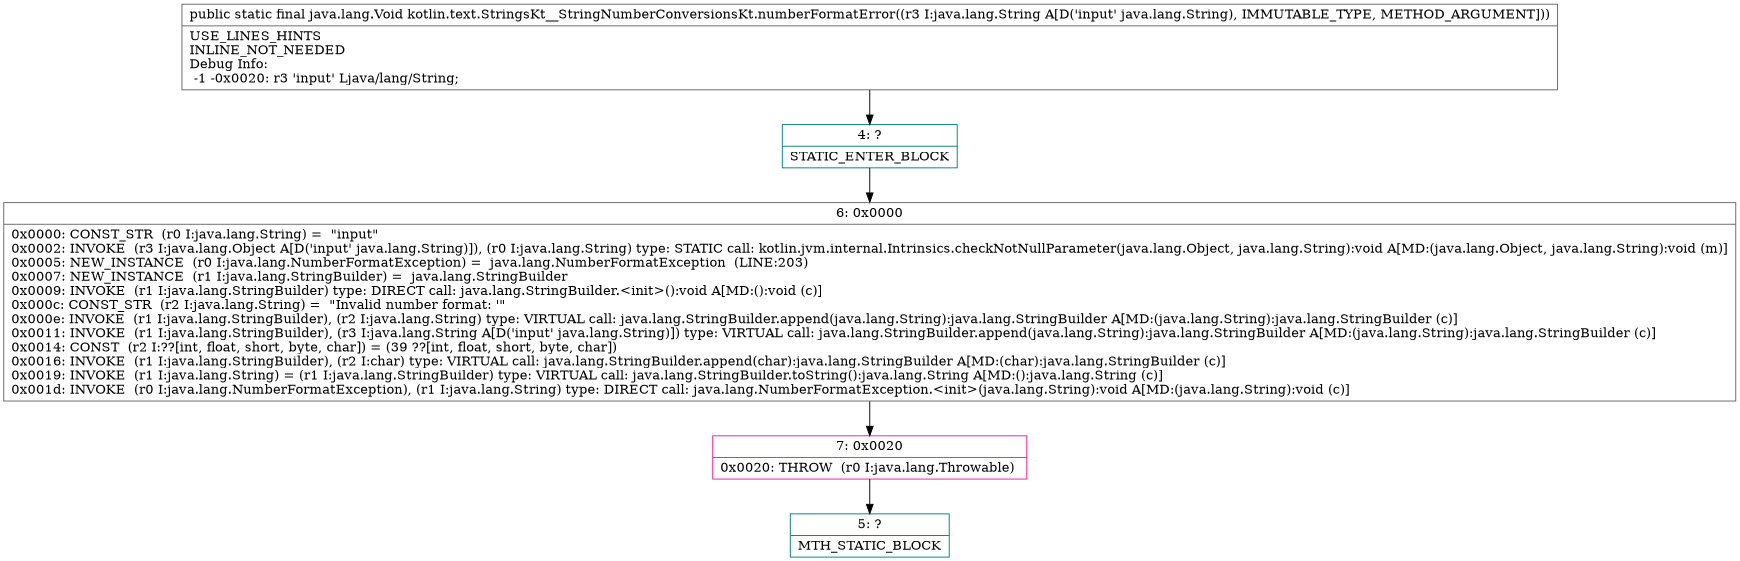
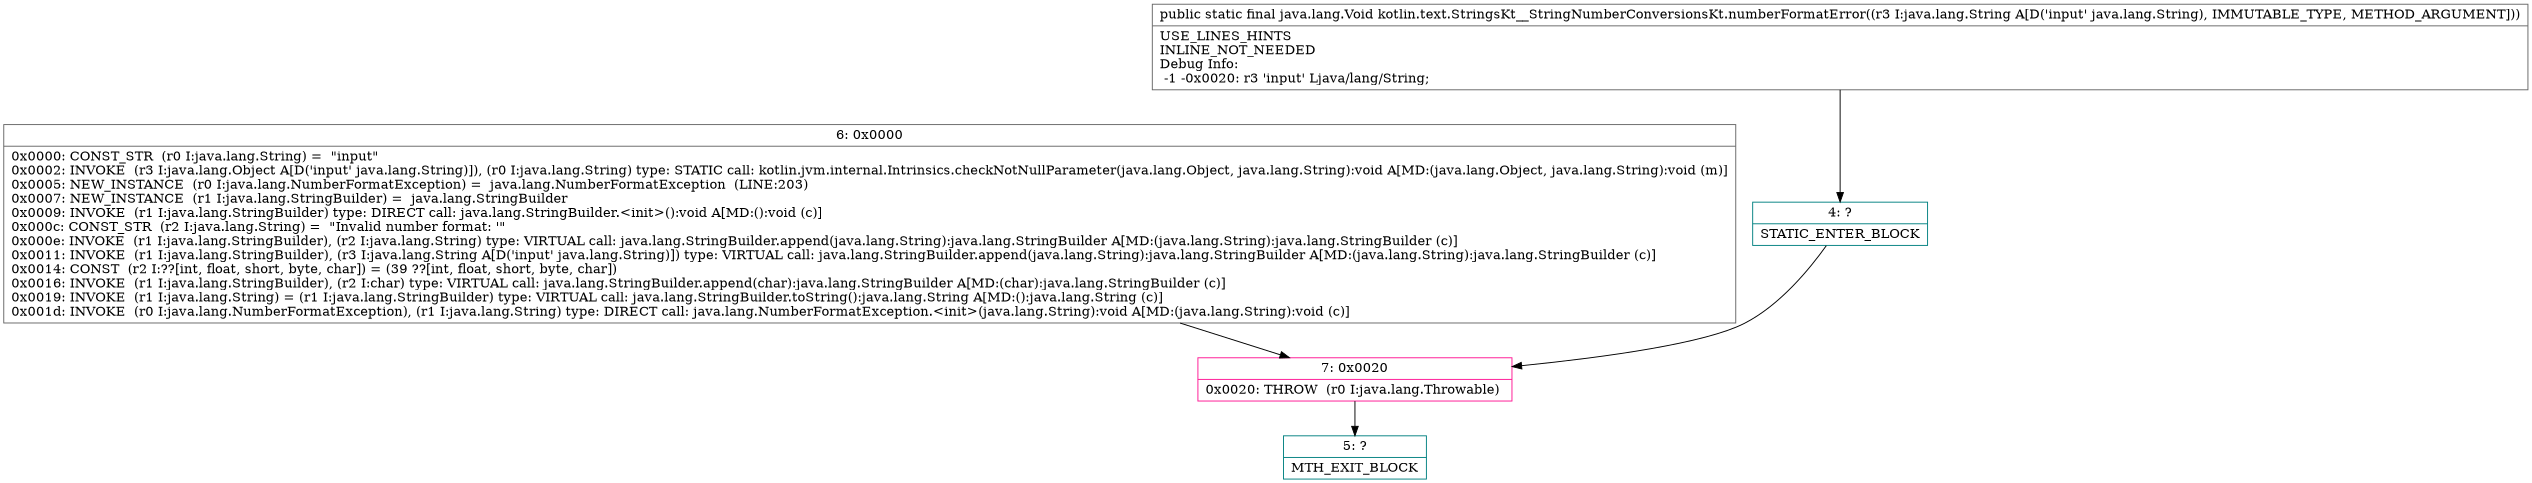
(870, 180) -> (1690, 341)
(870, 546) -> (1355, 468)
